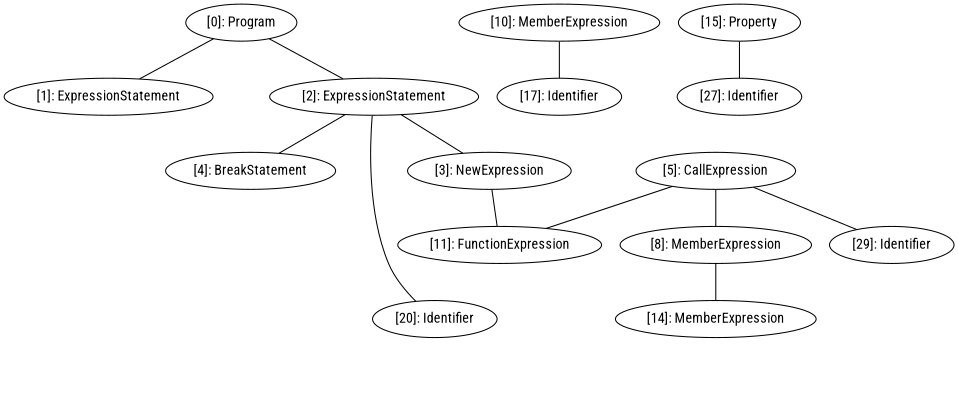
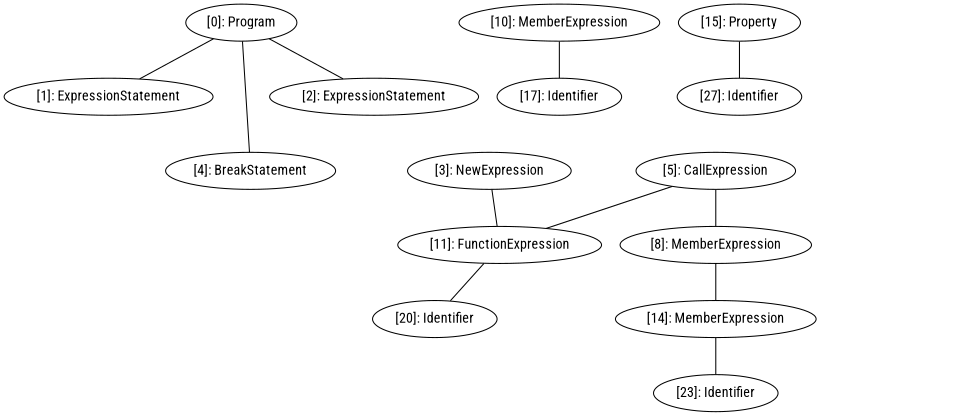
(312, 134) -> (246, 97)
(432, 134) -> none
(375, 214) -> (467, 282)
(892, 245) -> none
none -> (716, 393)
